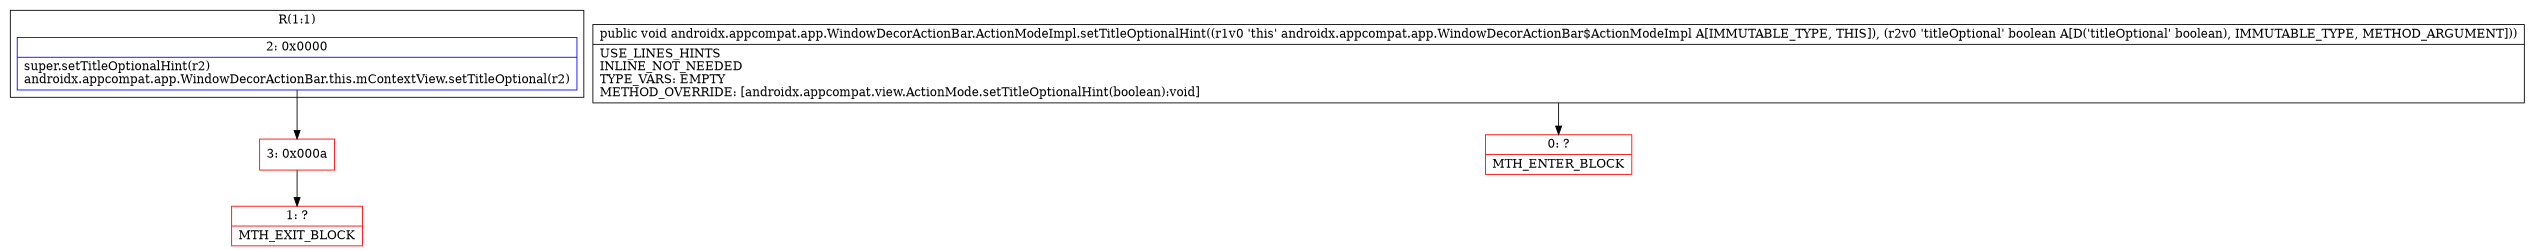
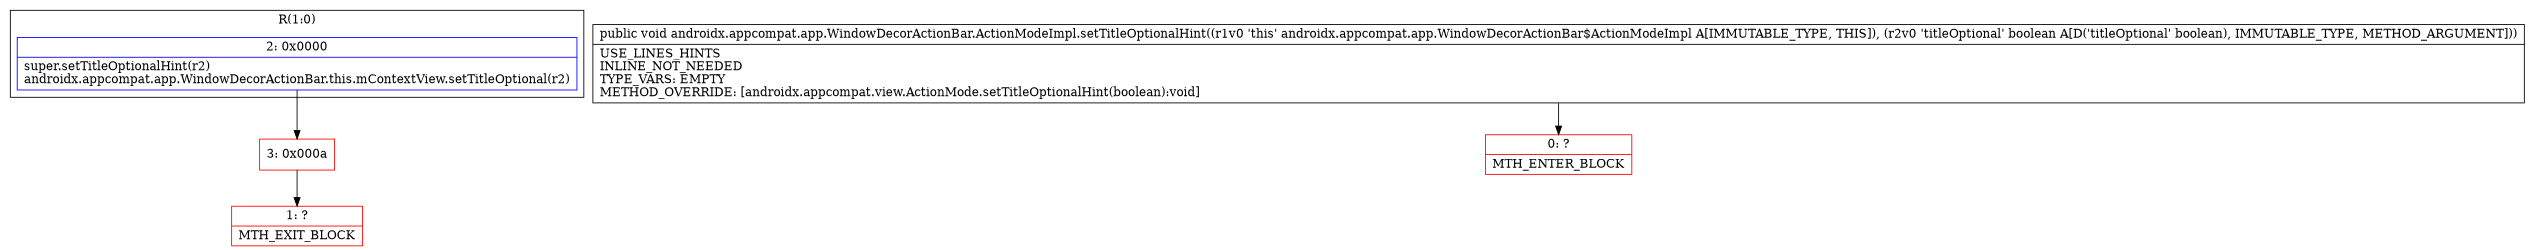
(297, 20) -> (297, 20)
